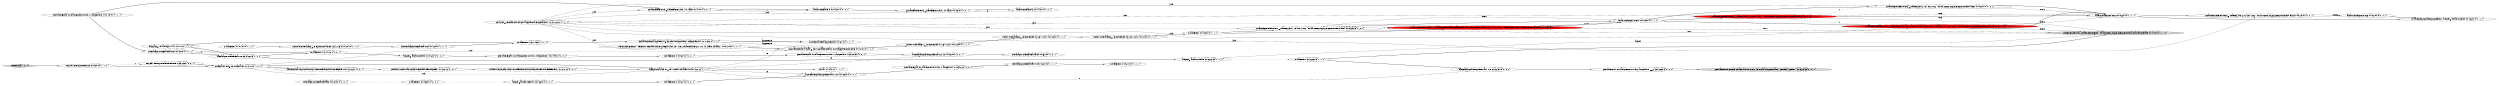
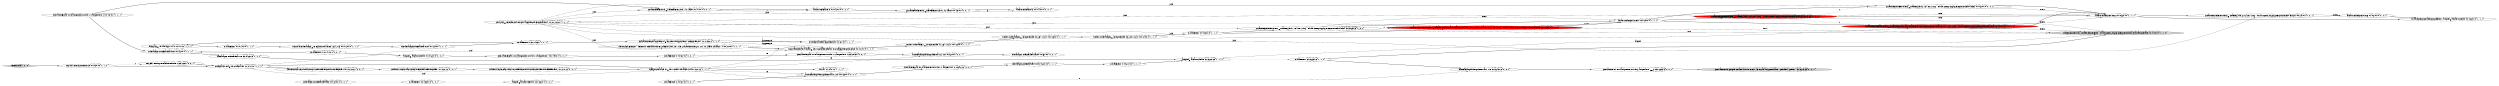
(211, 50) -> (209, 47)
(284, 54) -> none
none -> (1162, 62)
(609, 82) -> none
